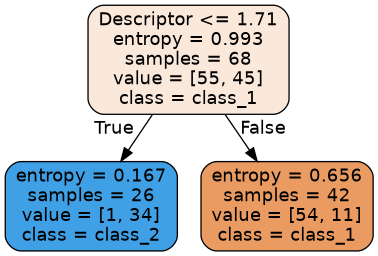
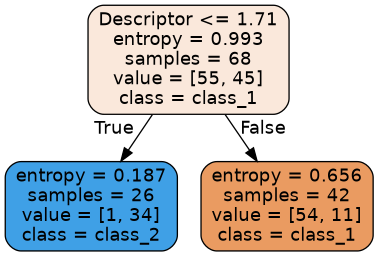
(91, 206) -> (91, 206)
